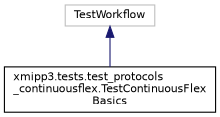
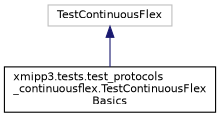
(110, 15) -> (110, 15)
